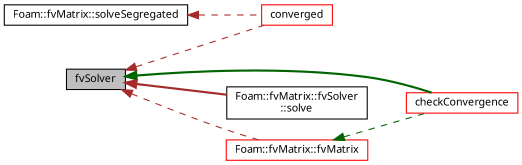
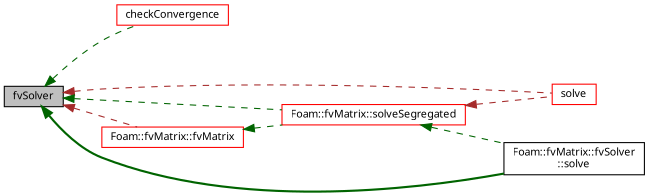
(96, 15) -> (374, 115)
(297, 15) -> (574, 94)
(285, 71) -> (92, 47)
(182, 89) -> (267, 190)
none -> (178, 104)
(385, 125) -> (268, 127)
none -> (468, 135)
